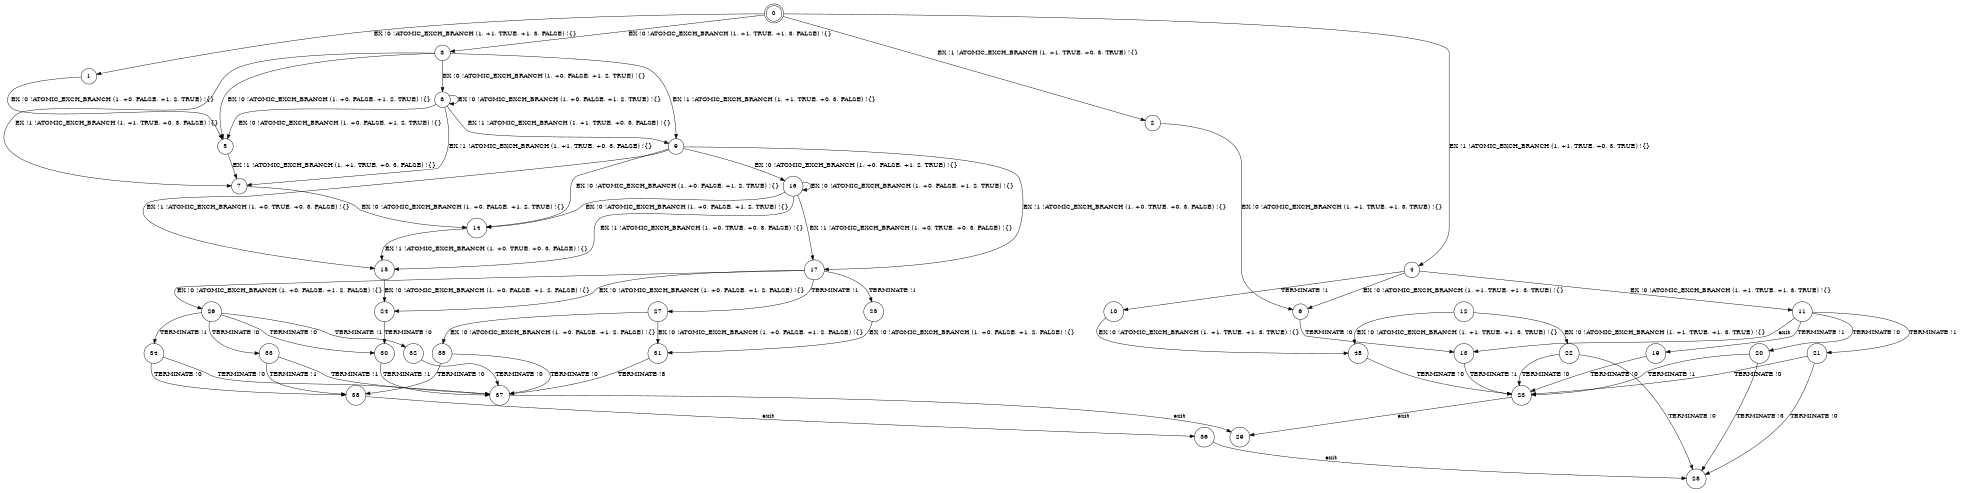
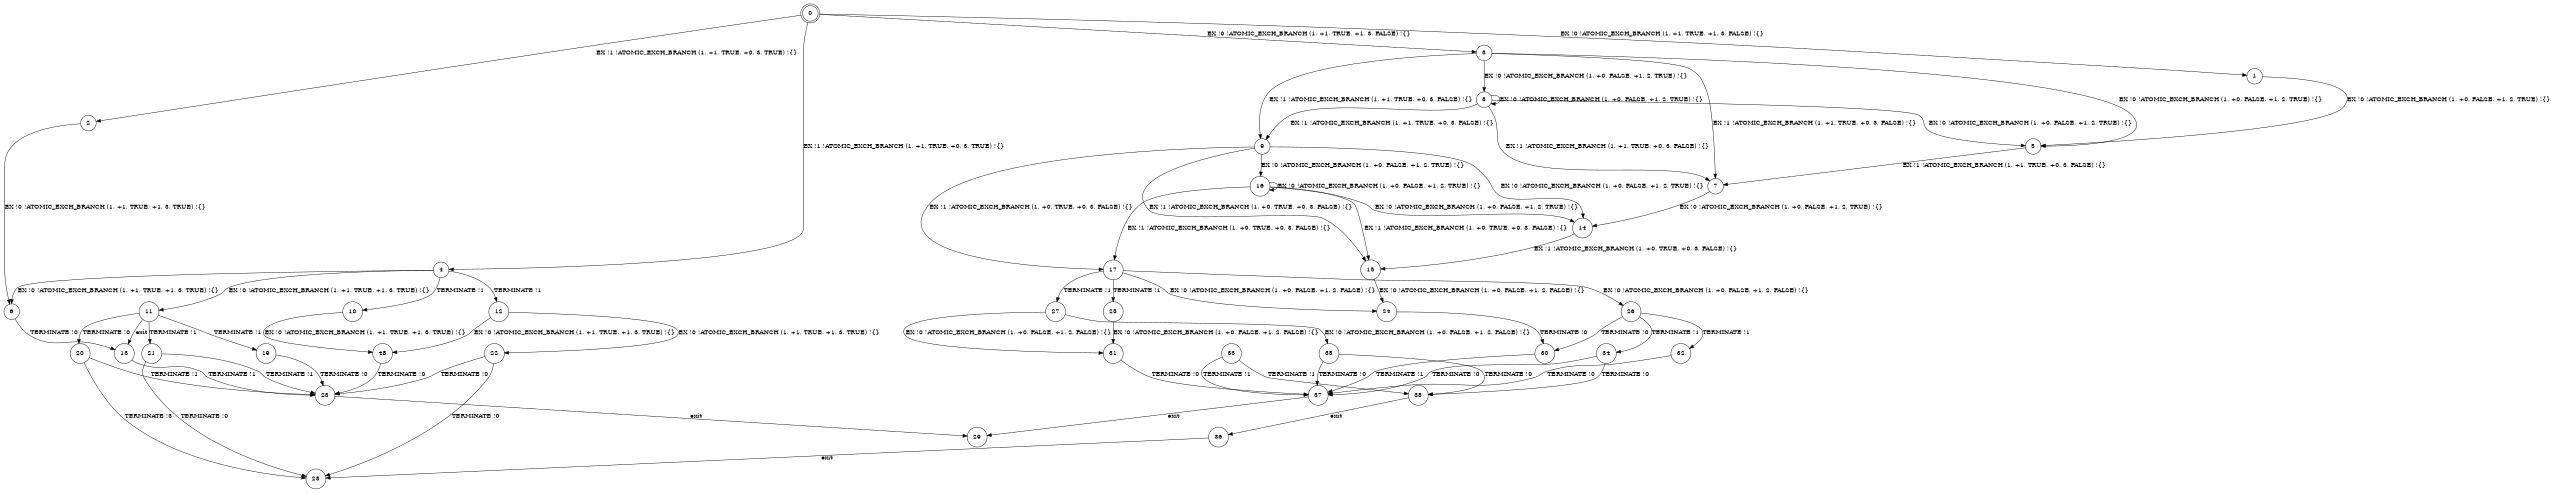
none -> (476, 279)
(225, 346) -> none
(642, 374) -> (1176, 374)
(1758, 374) -> (290, 374)
